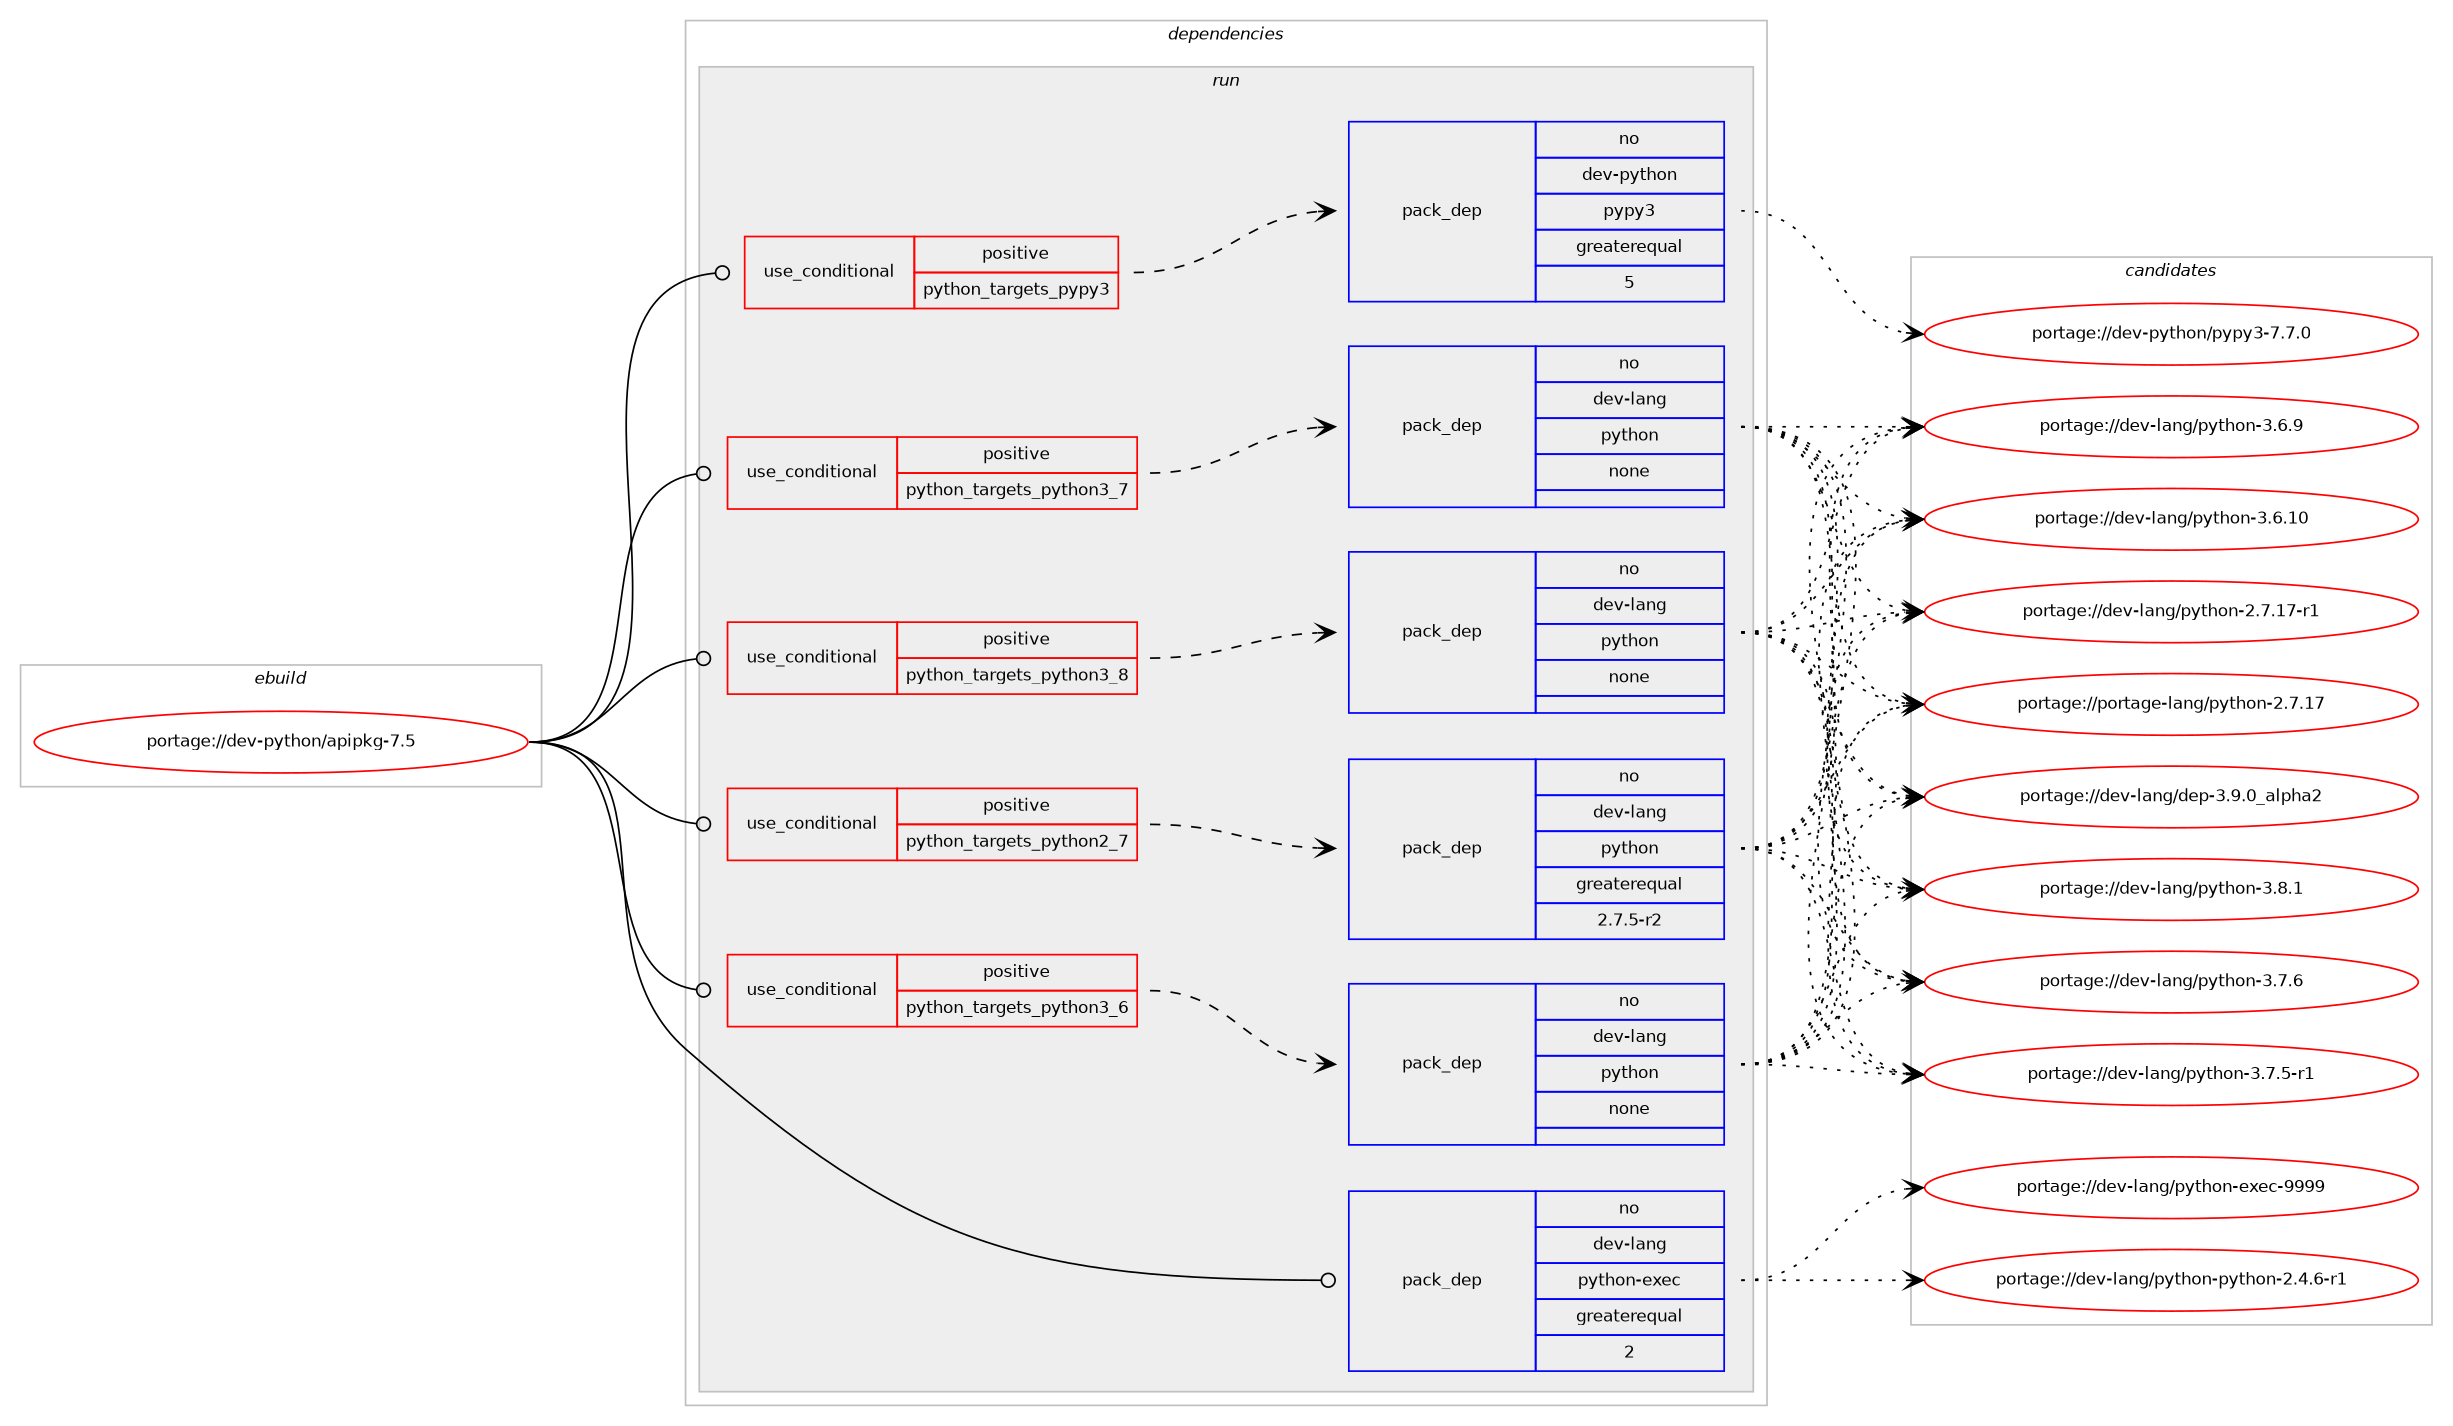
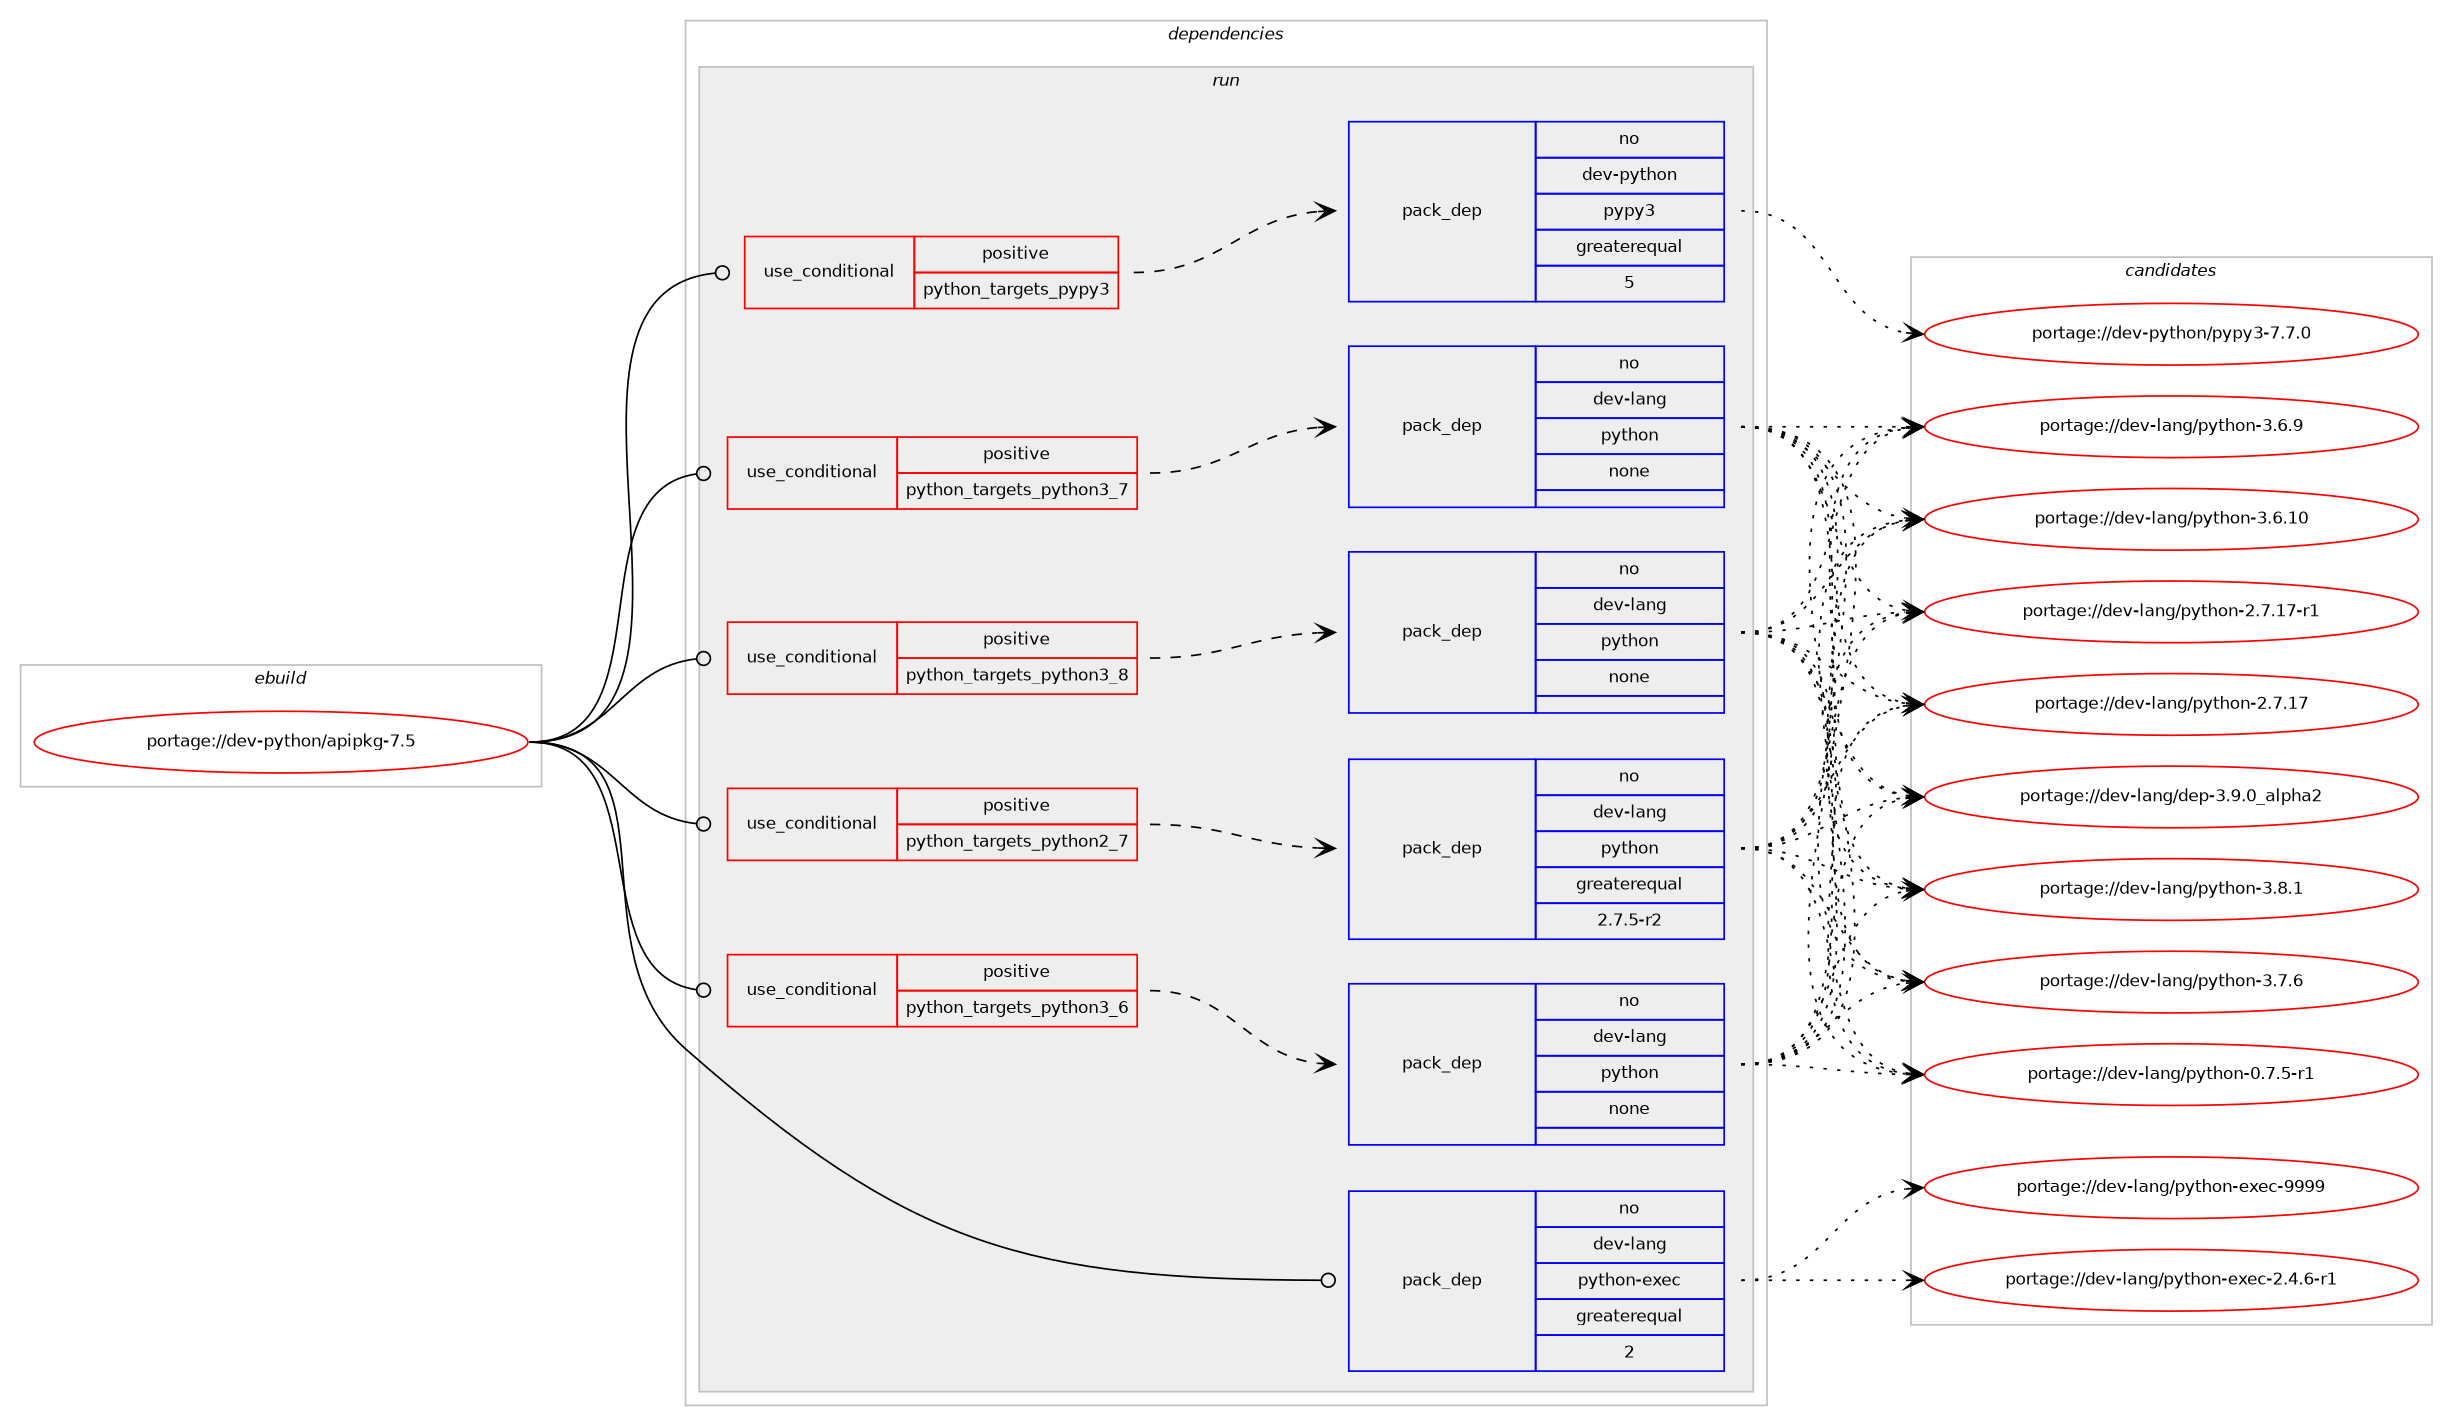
(2171, 704) -> (2171, 704)
(2171, 1075) -> (2171, 1075)
(2171, 1280) -> (2171, 1280)
